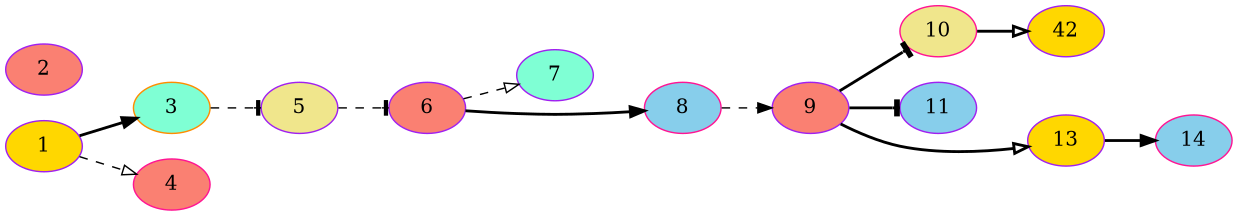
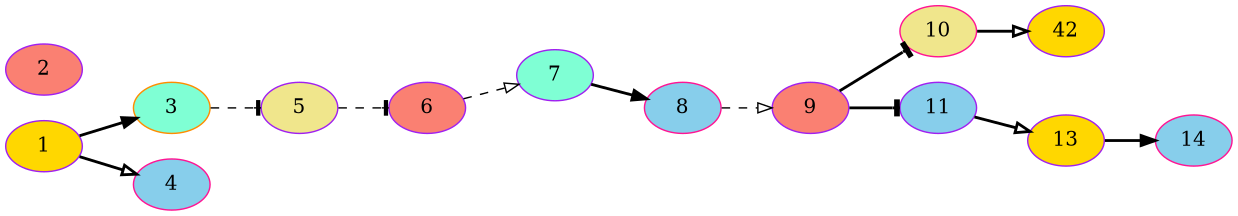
(740, 108) -> (740, 108)
(548, 114) -> (612, 90)
(925, 150) -> (995, 122)
(101, 163) -> (101, 163)
(172, 185) -> (172, 185)
